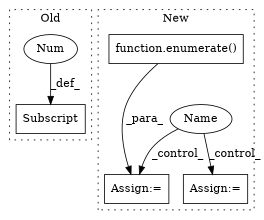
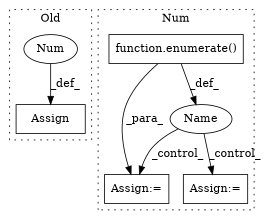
(176, 19) -> (176, 19)
none -> (187, 80)
(51, 119) -> (51, 119)
